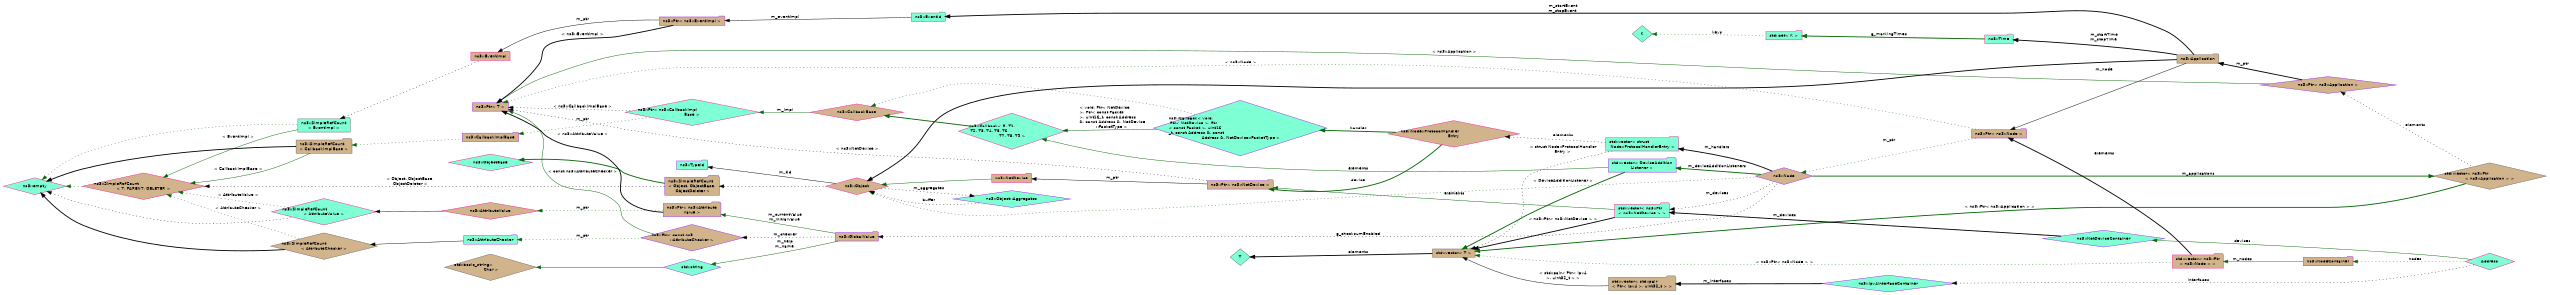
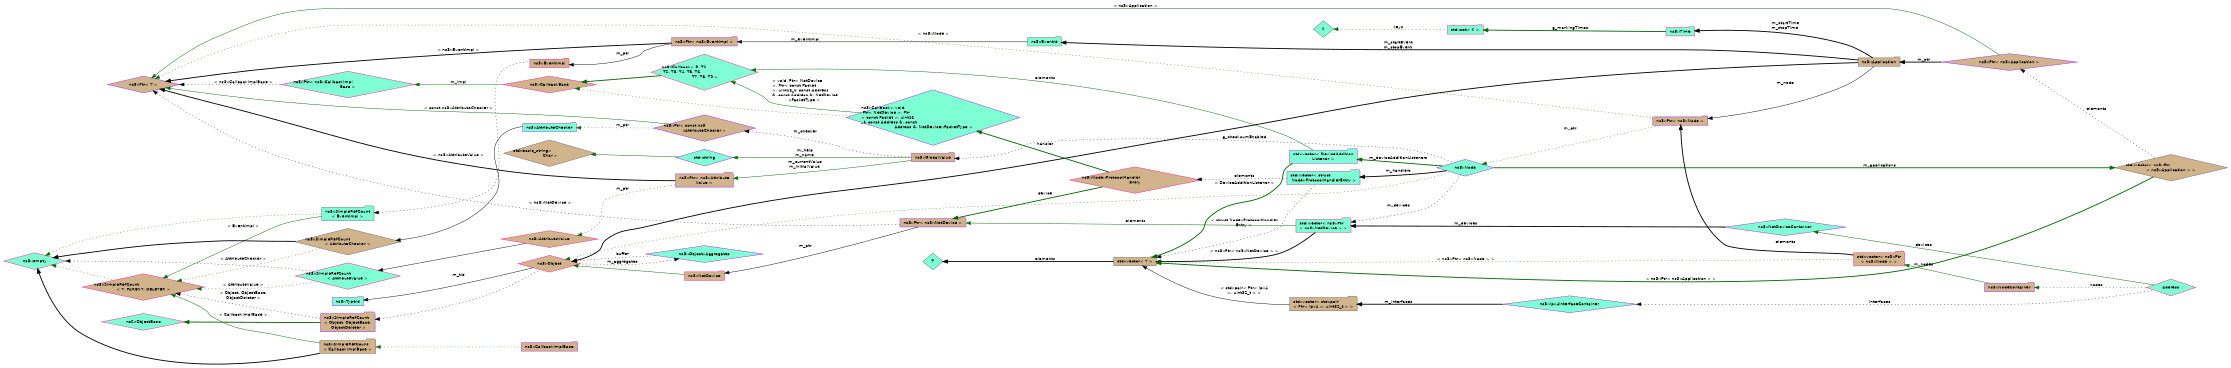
(490, 107) -> (144, 85)
(587, 125) -> none
(1642, 144) -> (1323, 178)
(490, 162) -> (144, 322)
(1784, 176) -> (1465, 168)
